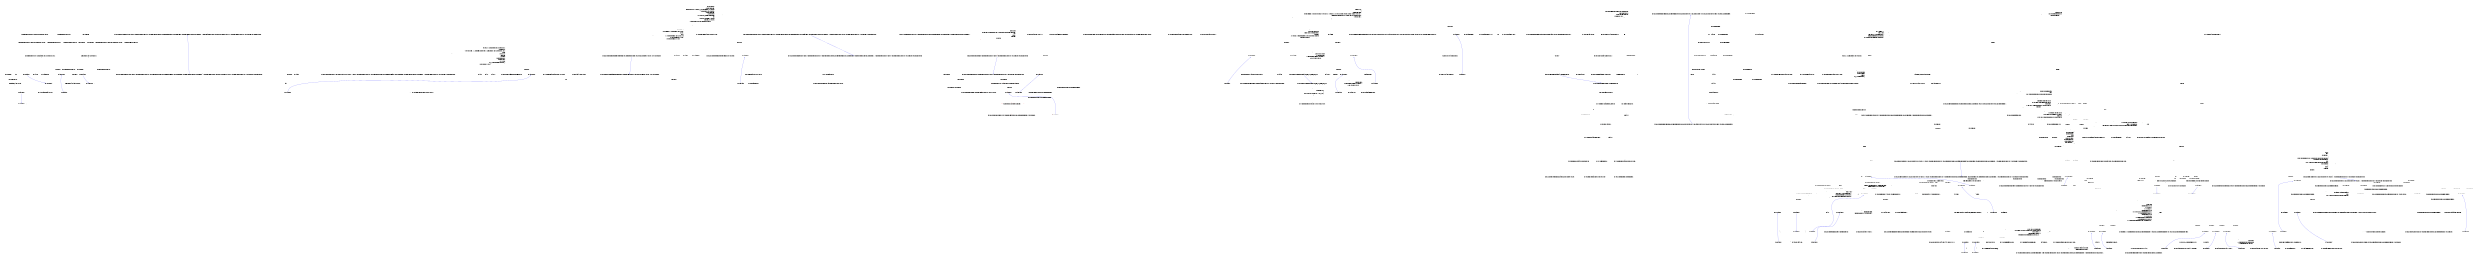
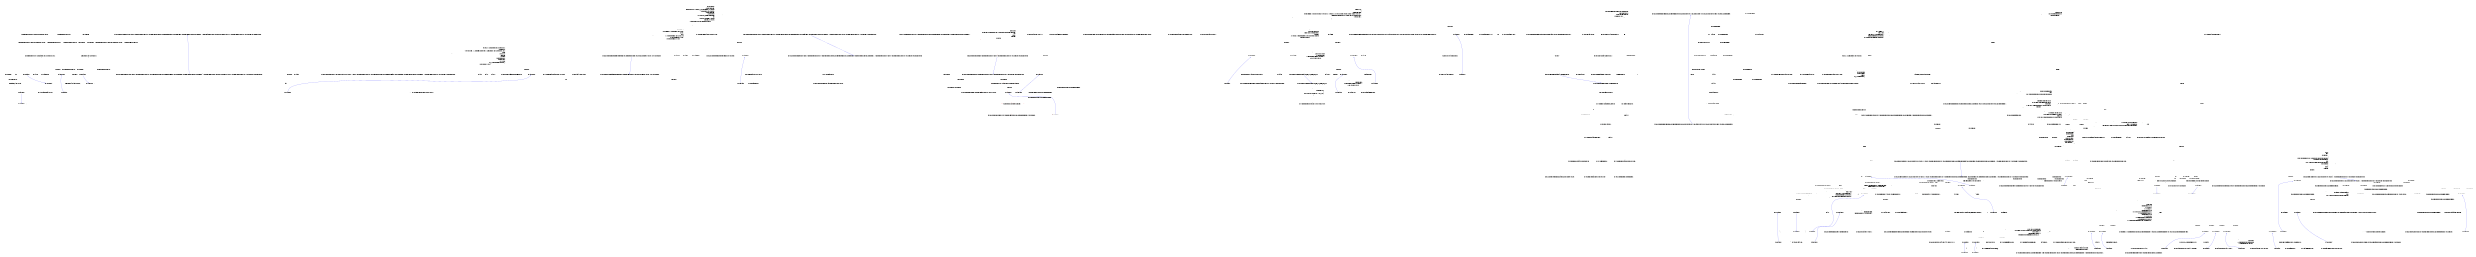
none -> (1363, 56)
